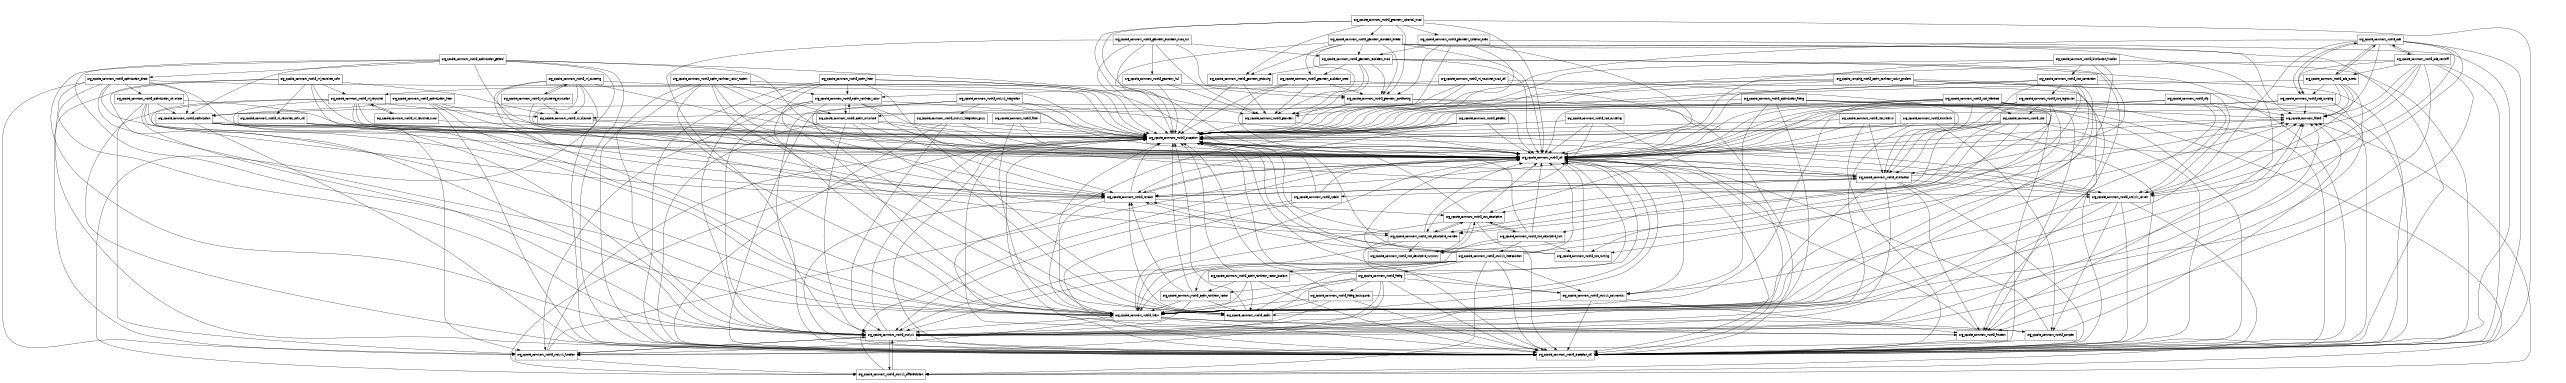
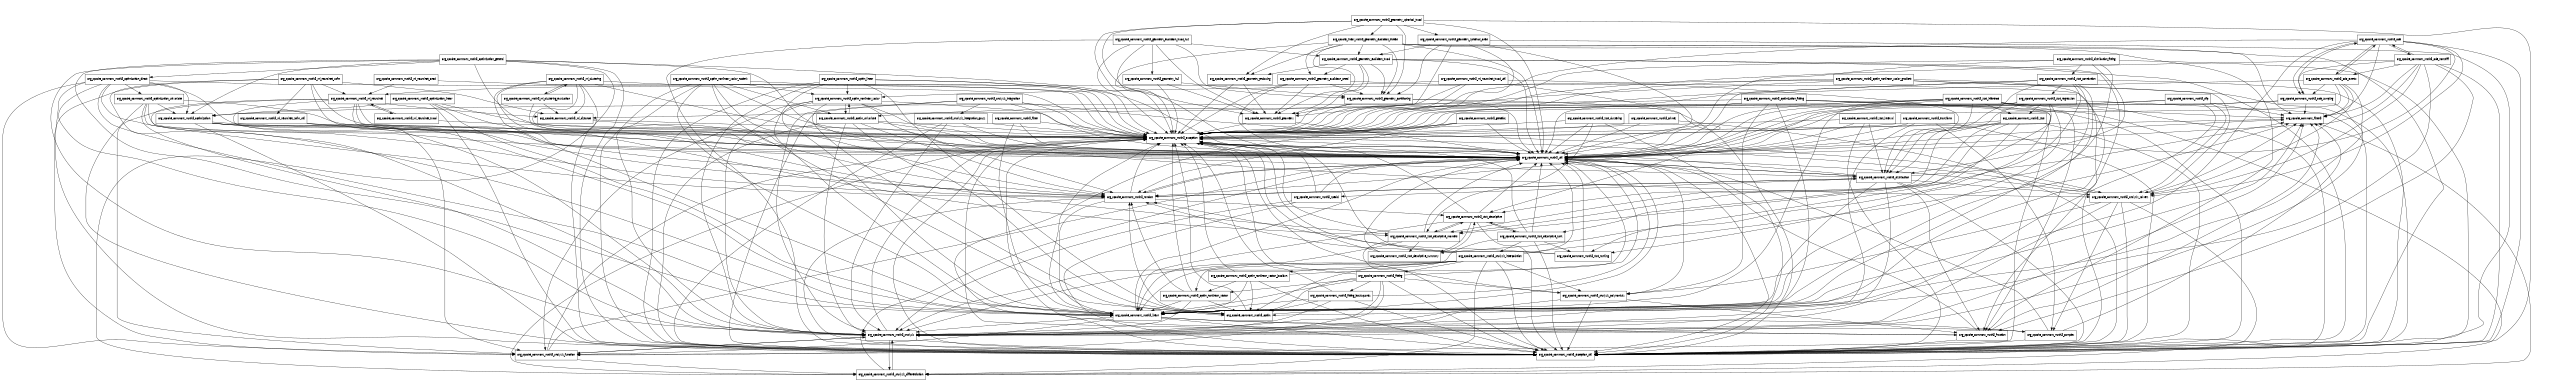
(1365, 40) -> (1365, 40)
(2086, 60) -> (2086, 60)
none -> (406, 79)
(1874, 79) -> (1874, 79)
none -> (1654, 119)
(1474, 246) -> (1552, 296)
